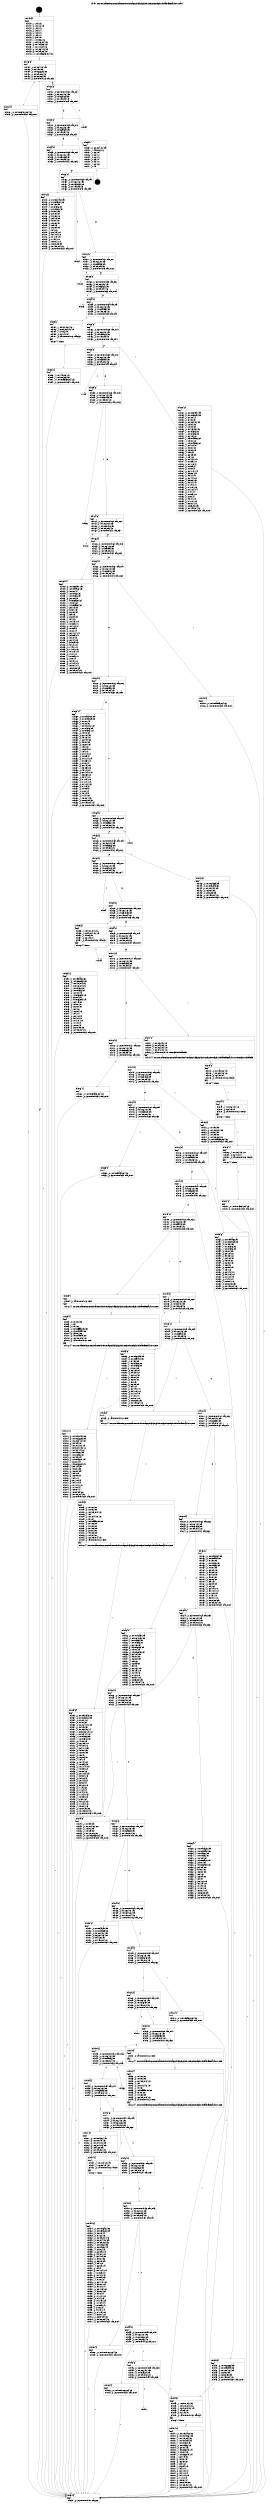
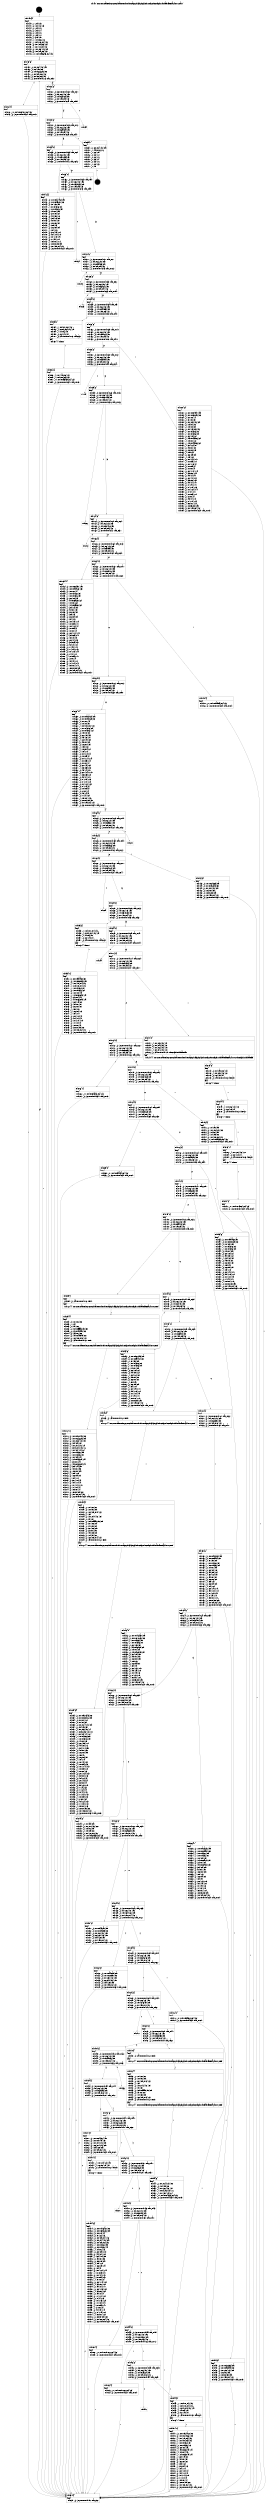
(108, 753) -> (105, 809)
(96, 953) -> (87, 959)
none -> (135, 1061)
(195, 1524) -> none
(112, 1762) -> (123, 1766)
none -> (111, 1978)
none -> (166, 2188)
none -> (118, 2211)
(208, 2389) -> (213, 2490)
